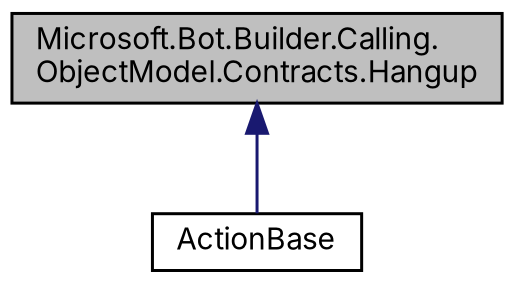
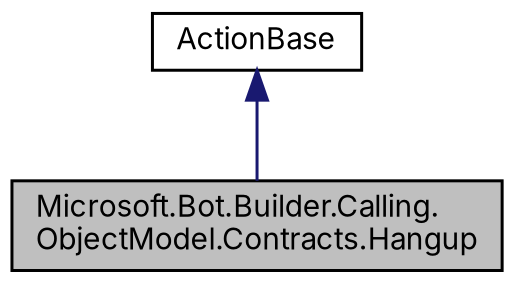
(257, 173) -> (257, 141)
